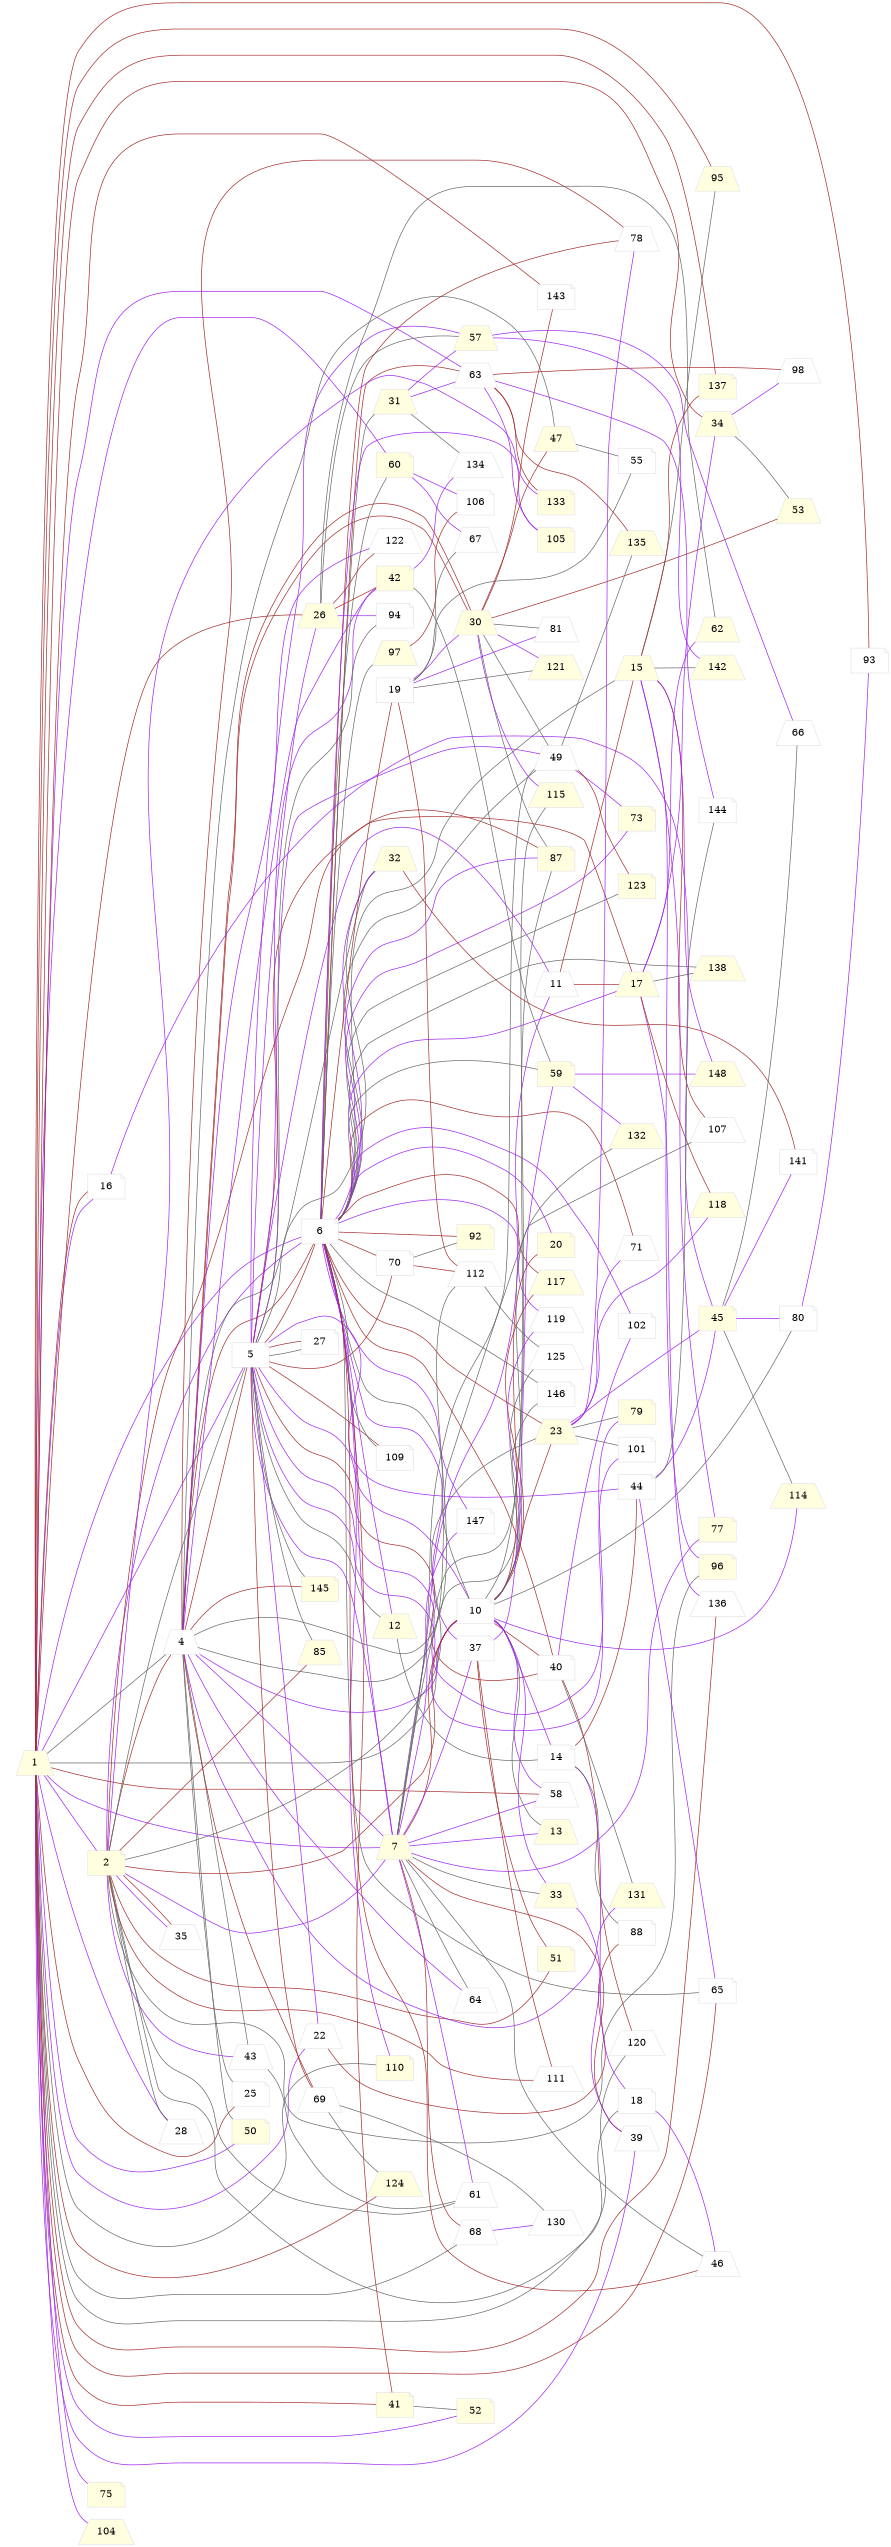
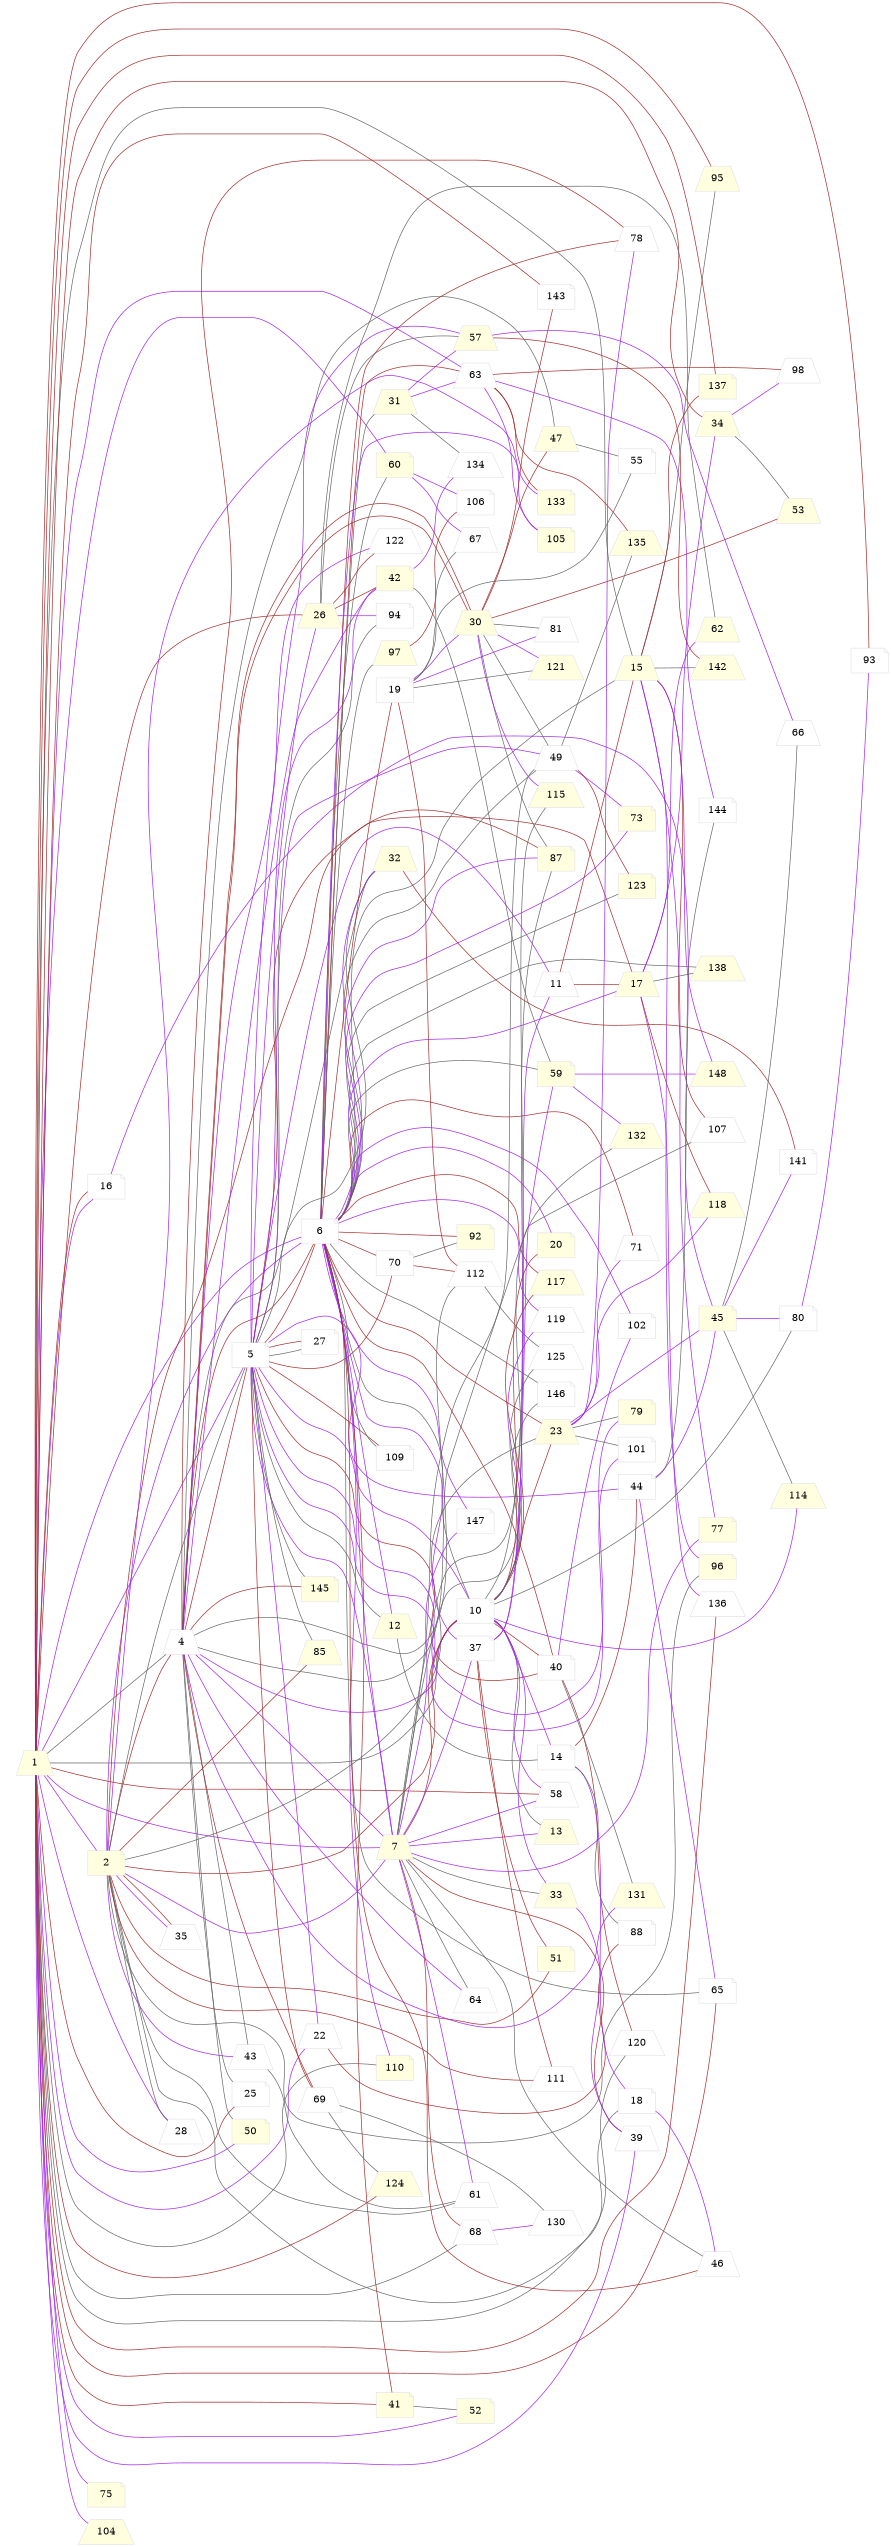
none -> (73, 295)
(673, 414) -> (673, 414)
(486, 1417) -> (523, 1319)
